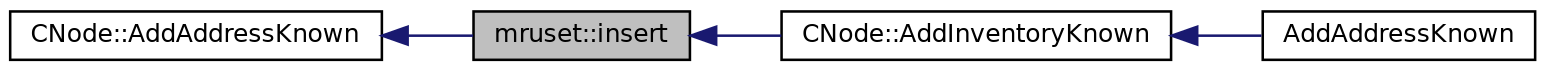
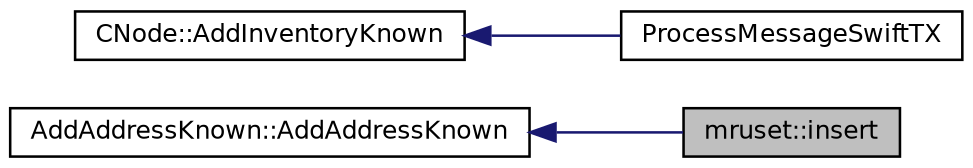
(196, 36) -> (270, 132)
(749, 36) -> none
(1399, 36) -> (792, 36)
